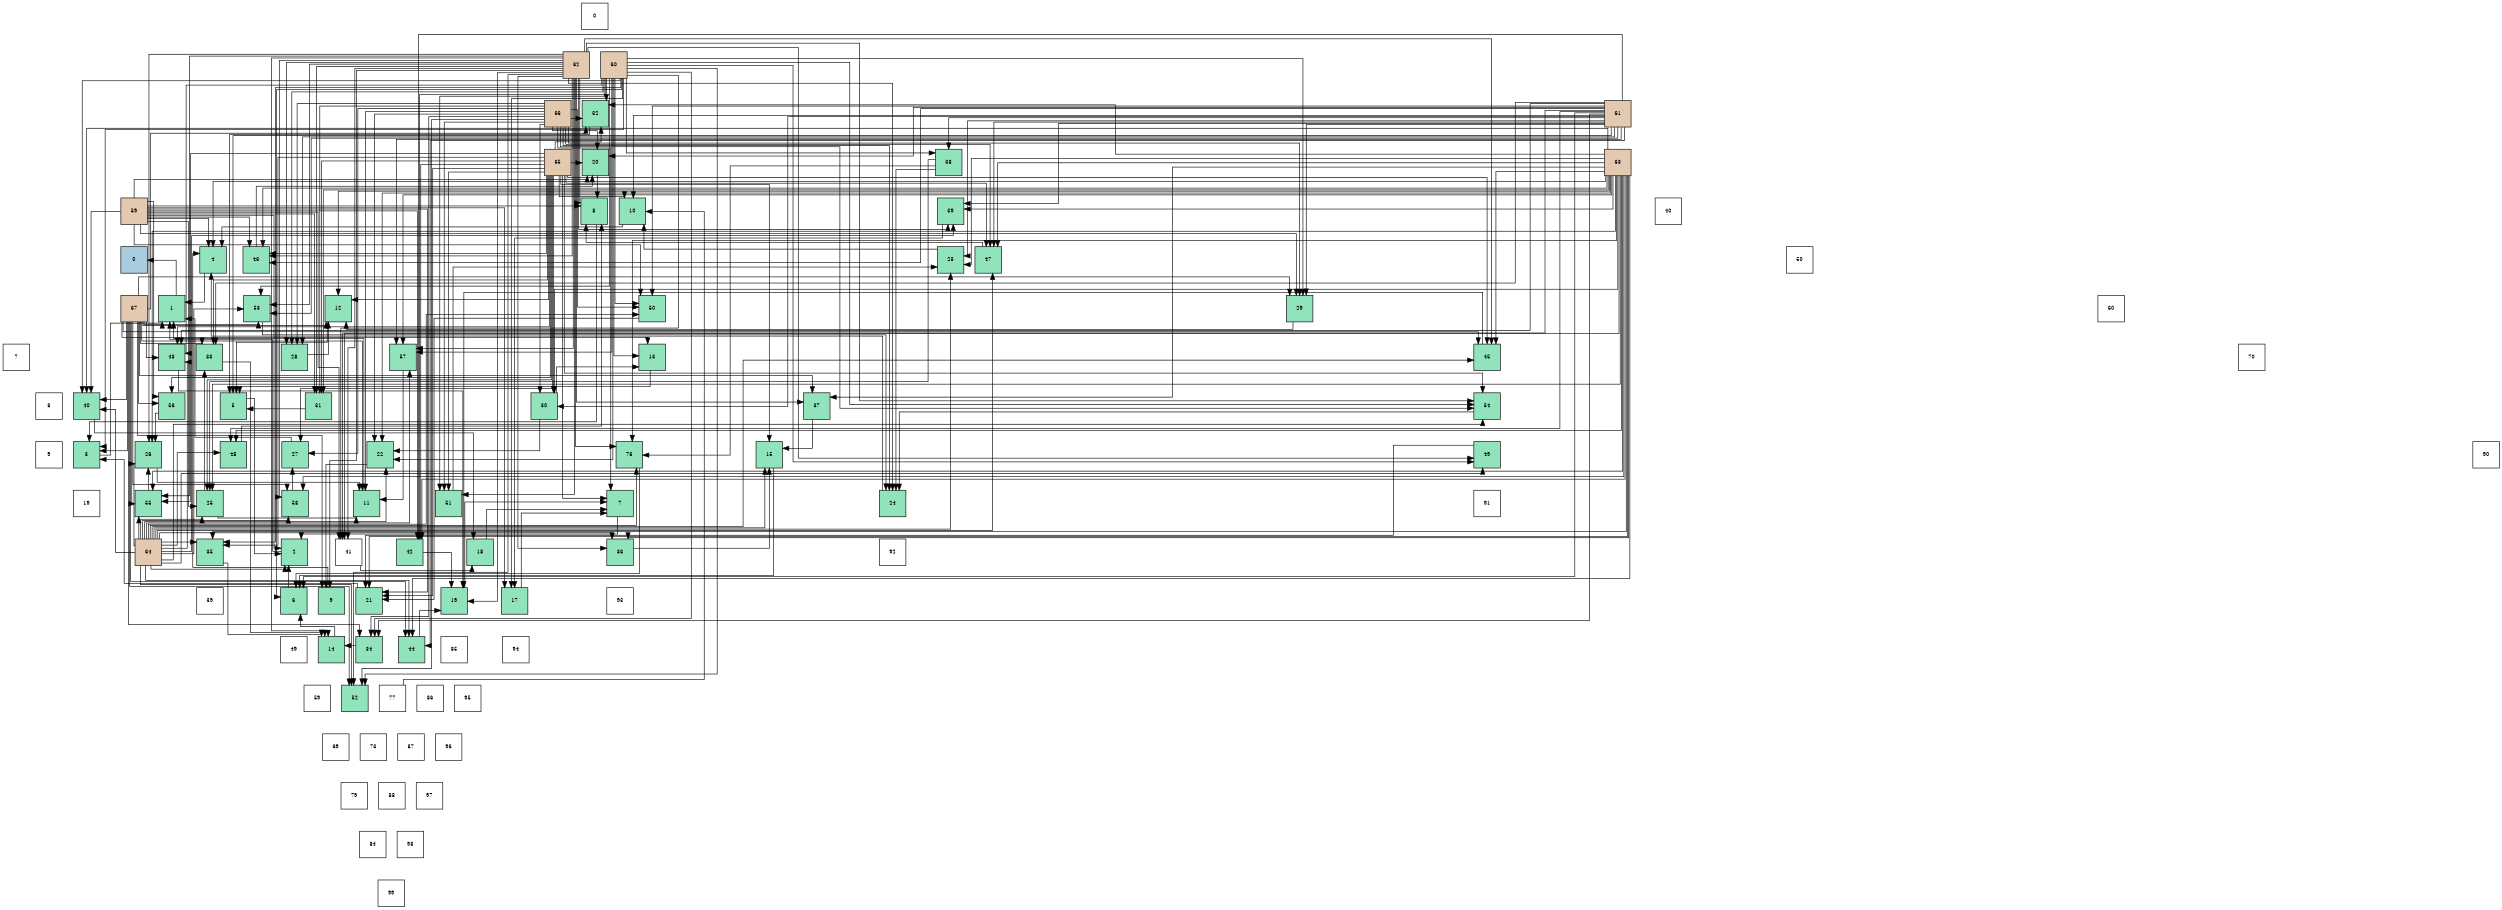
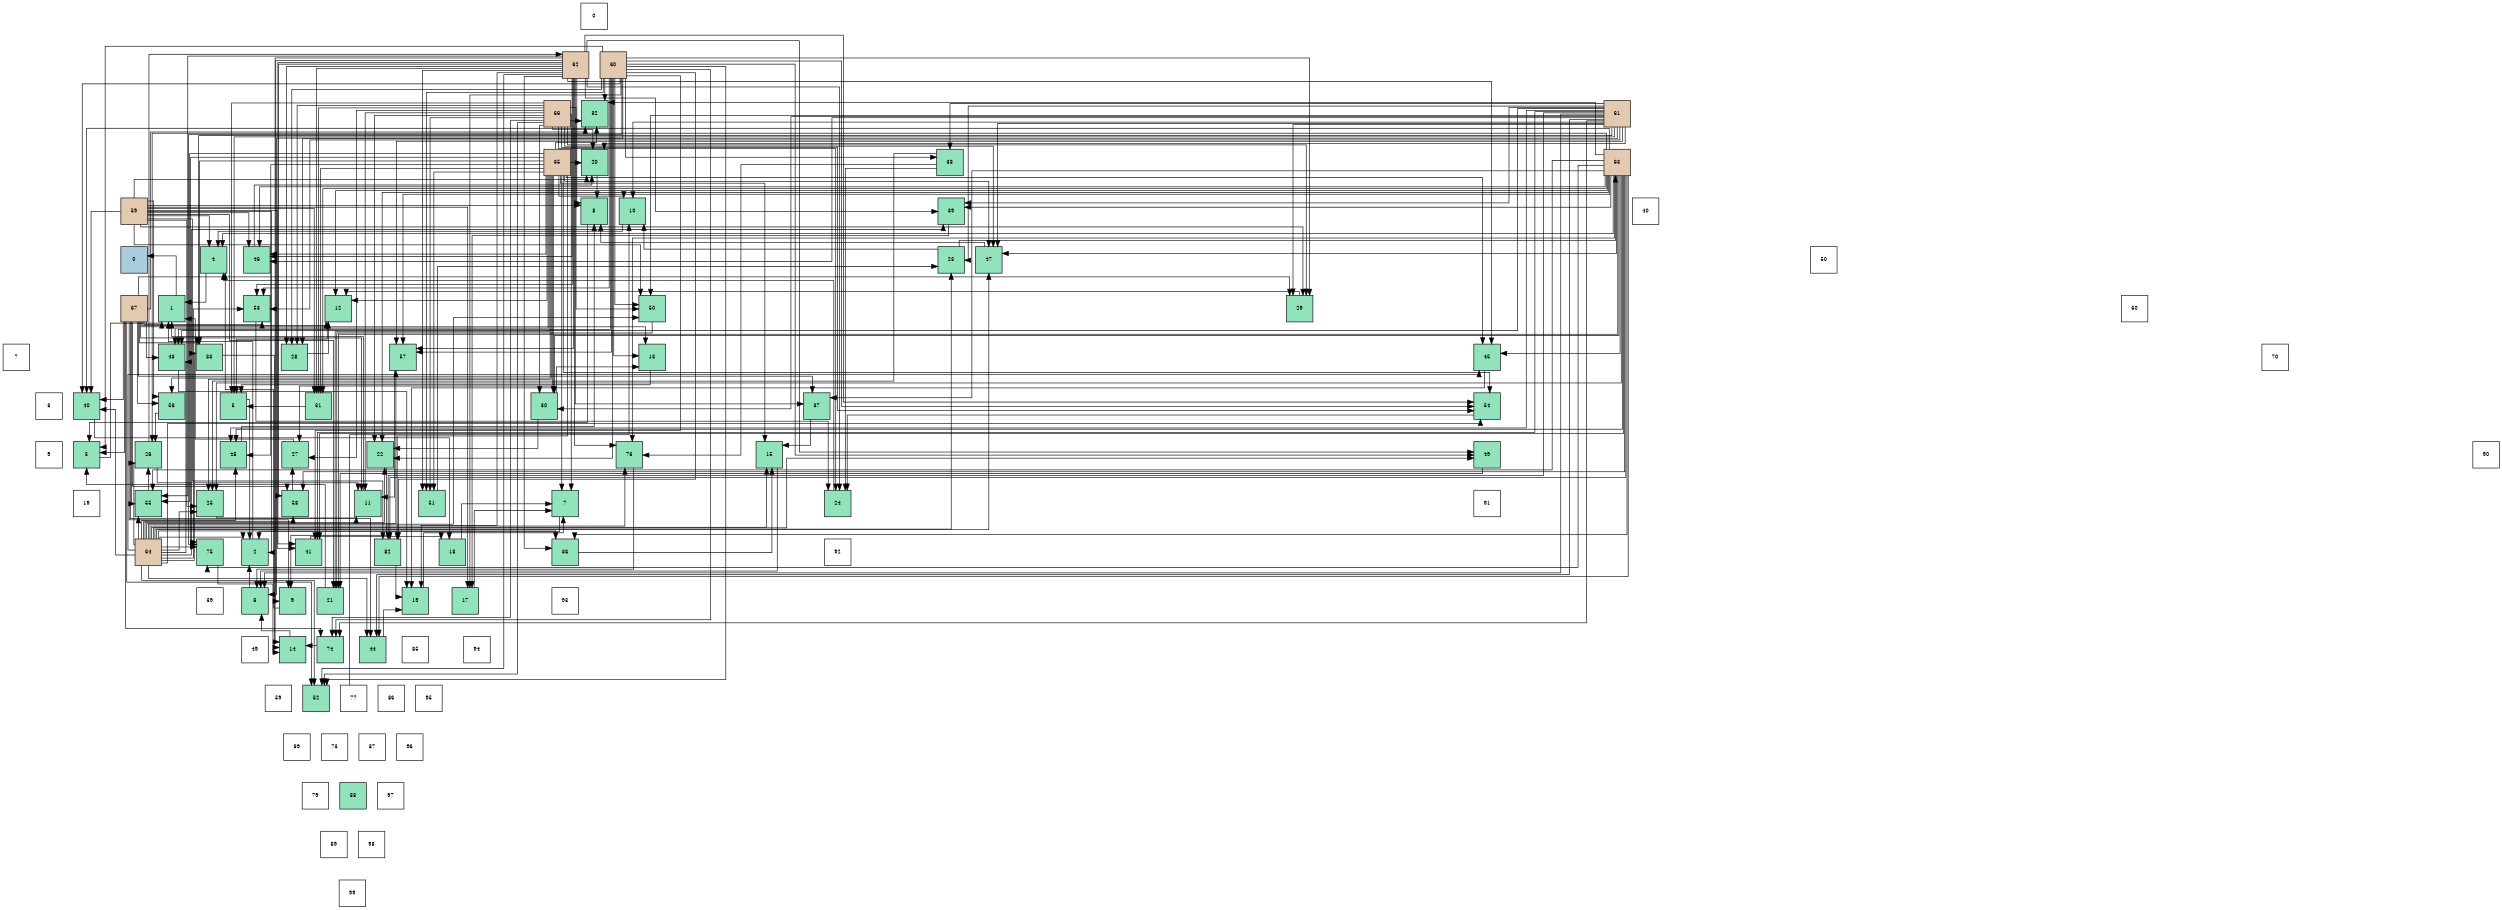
(165, 54) -> (159, 54)
(287, 134) -> (246, 103)
(1234, 158) -> (1313, 240)
none -> (271, 168)
(799, 332) -> none
(205, 434) -> (194, 473)
(210, 552) -> (210, 552)
(349, 552) -> (309, 552)
(410, 552) -> (388, 552)
(369, 650) -> (330, 650)
(392, 796) -> (353, 796)
(373, 845) -> (334, 845)
